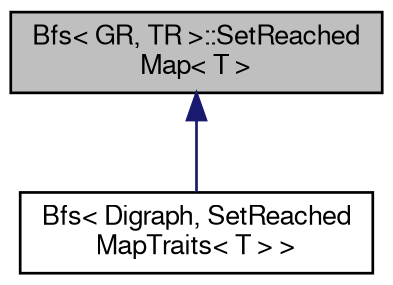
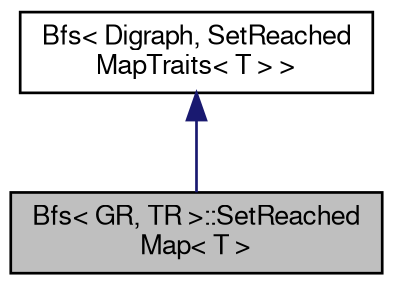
(196, 157) -> (196, 157)
